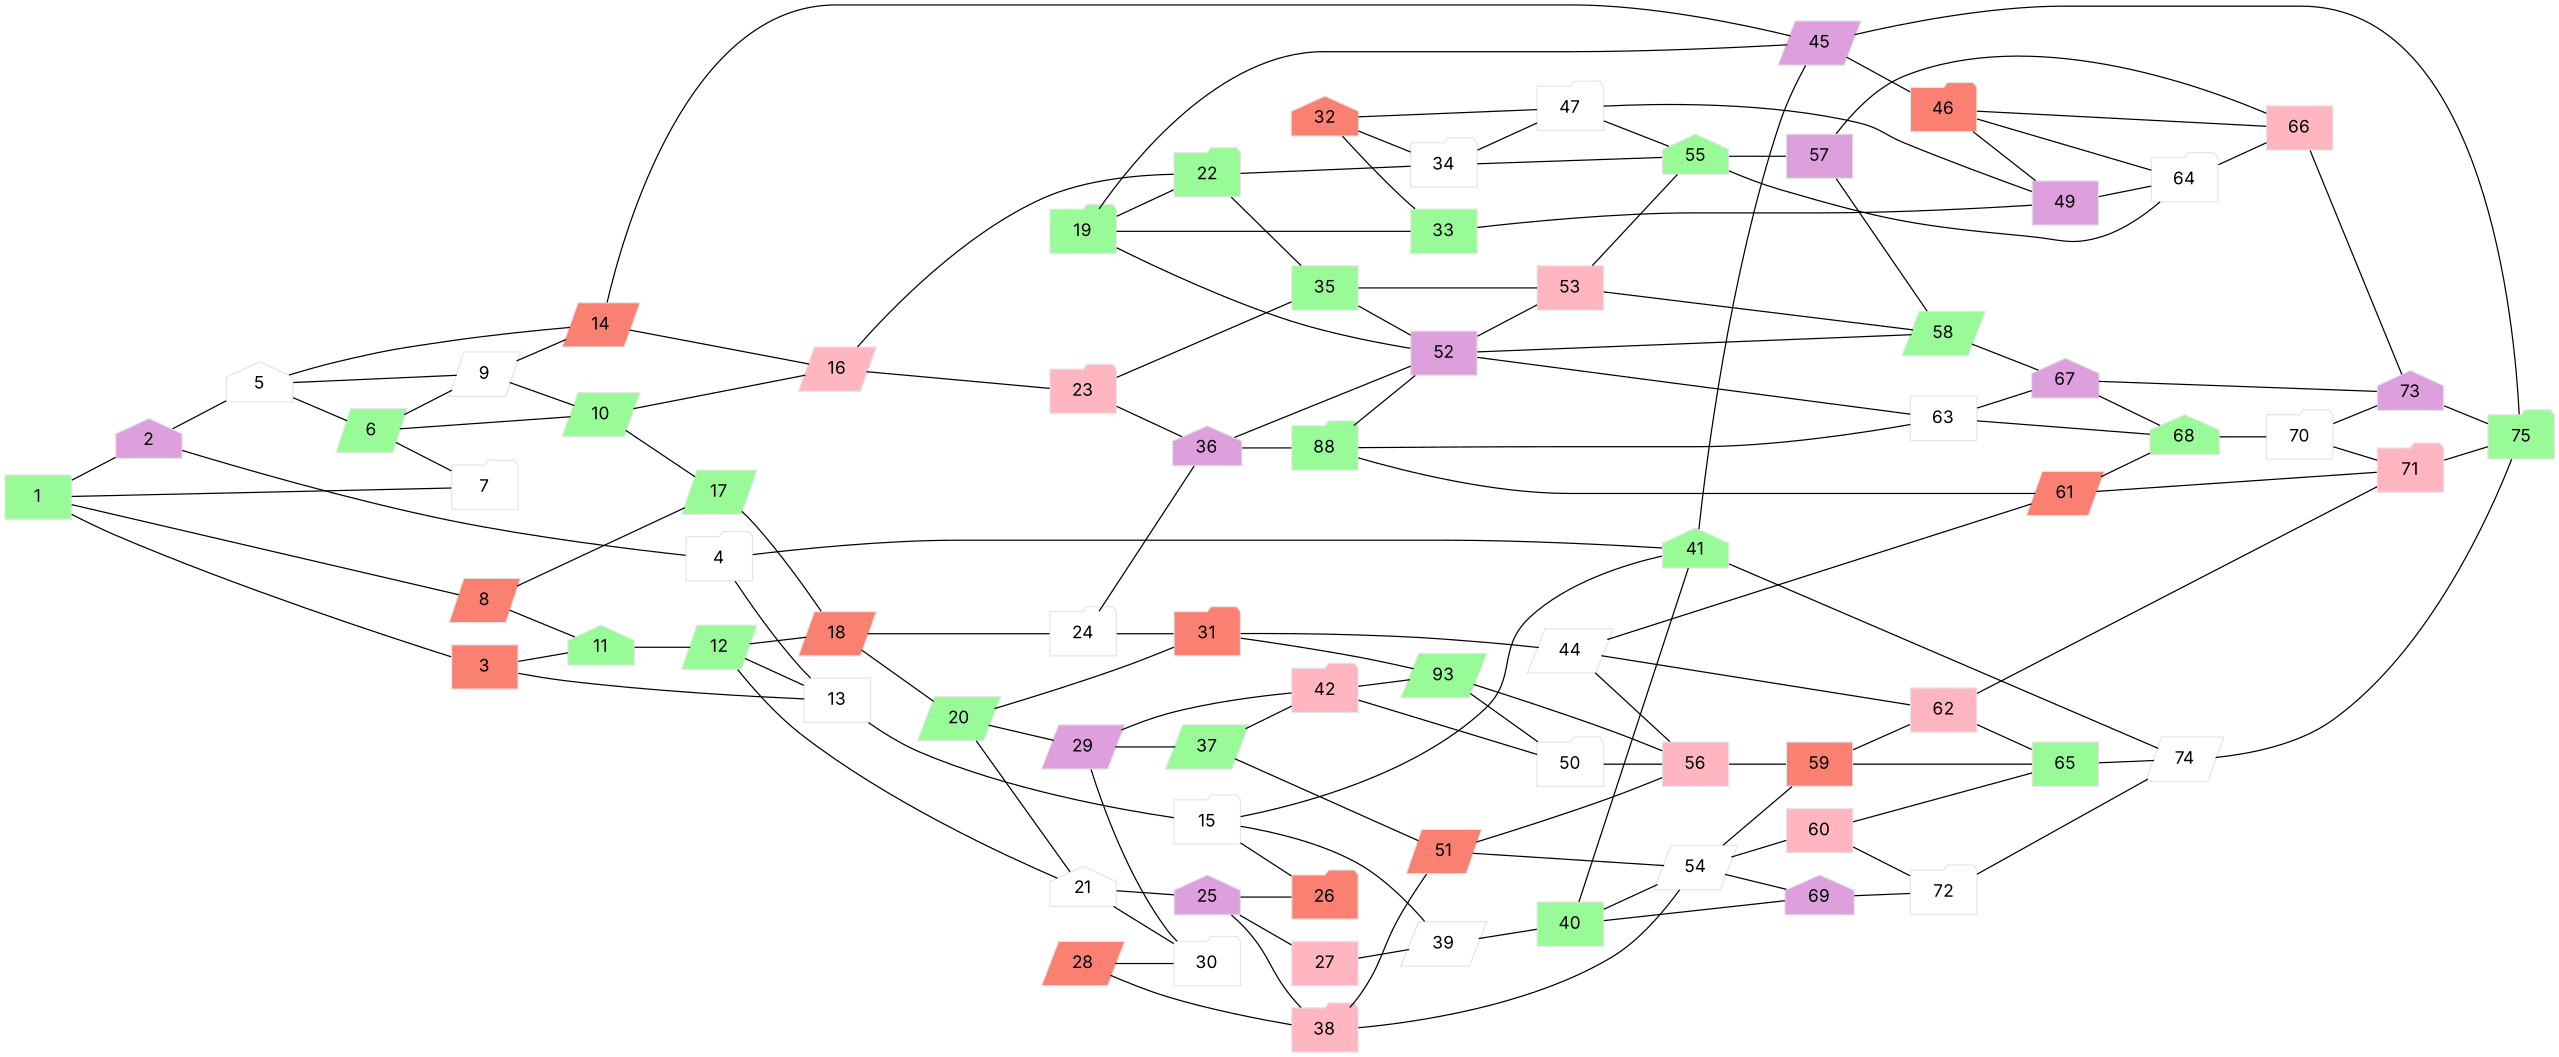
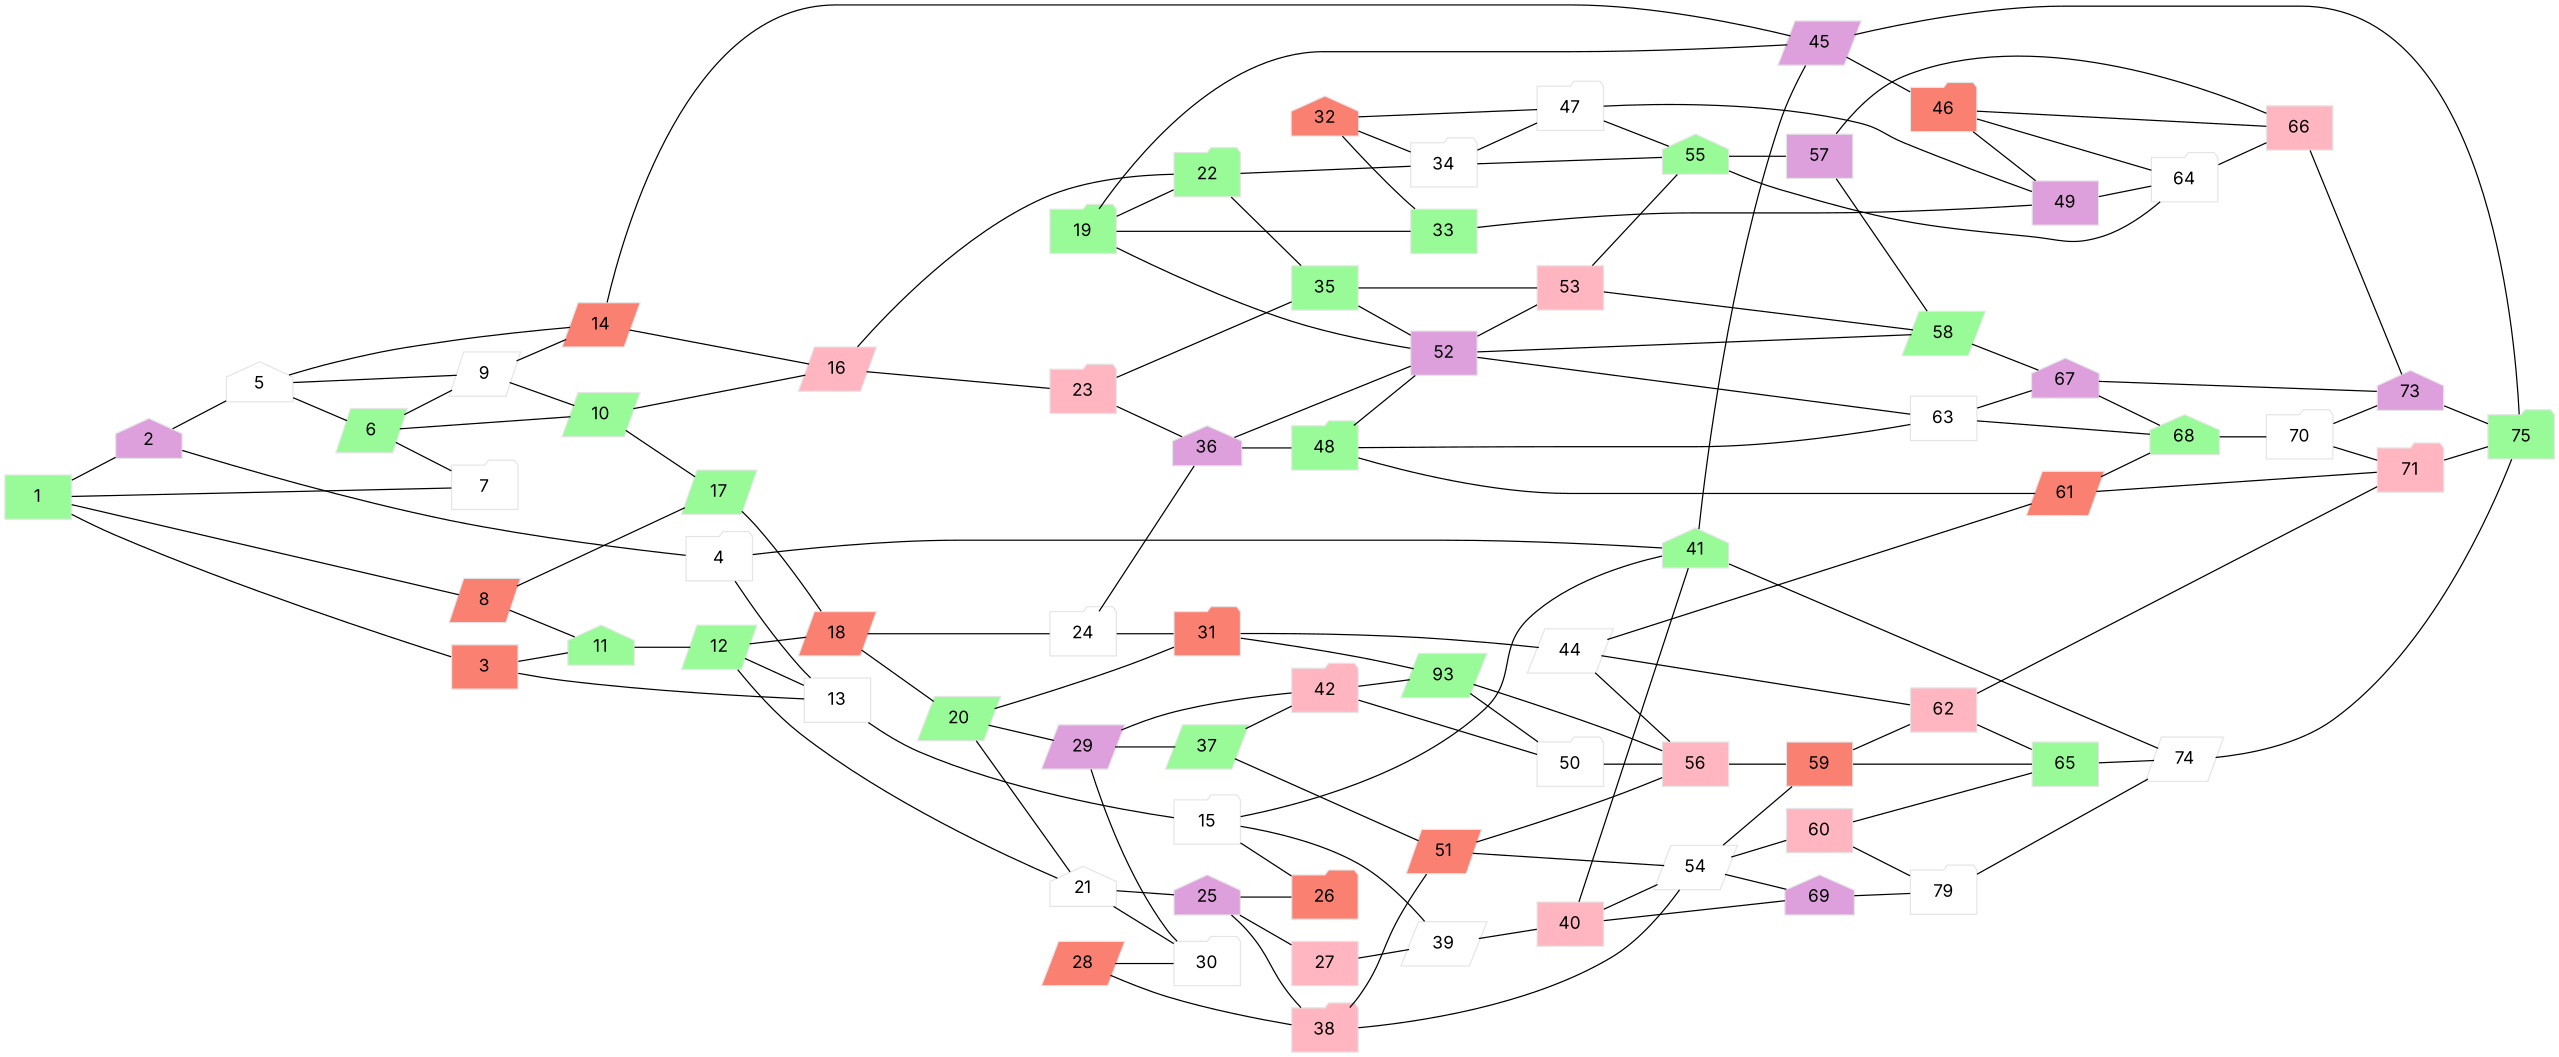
(1325, 448) -> (1325, 448)
(1944, 892) -> (1944, 892)
(1570, 924) -> (1570, 924)
